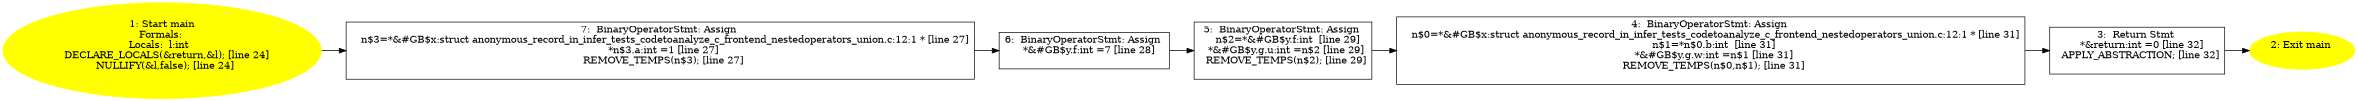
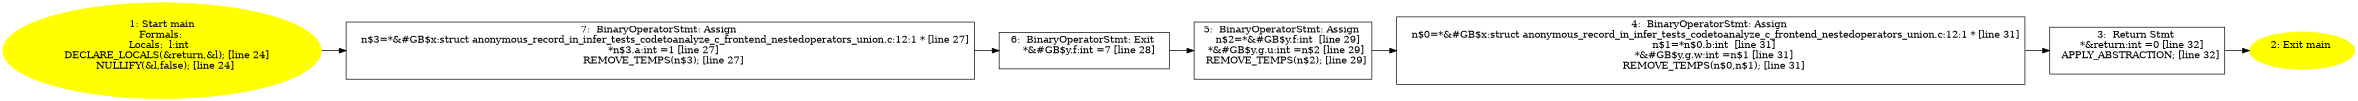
(1084, 51) -> (1084, 51)
